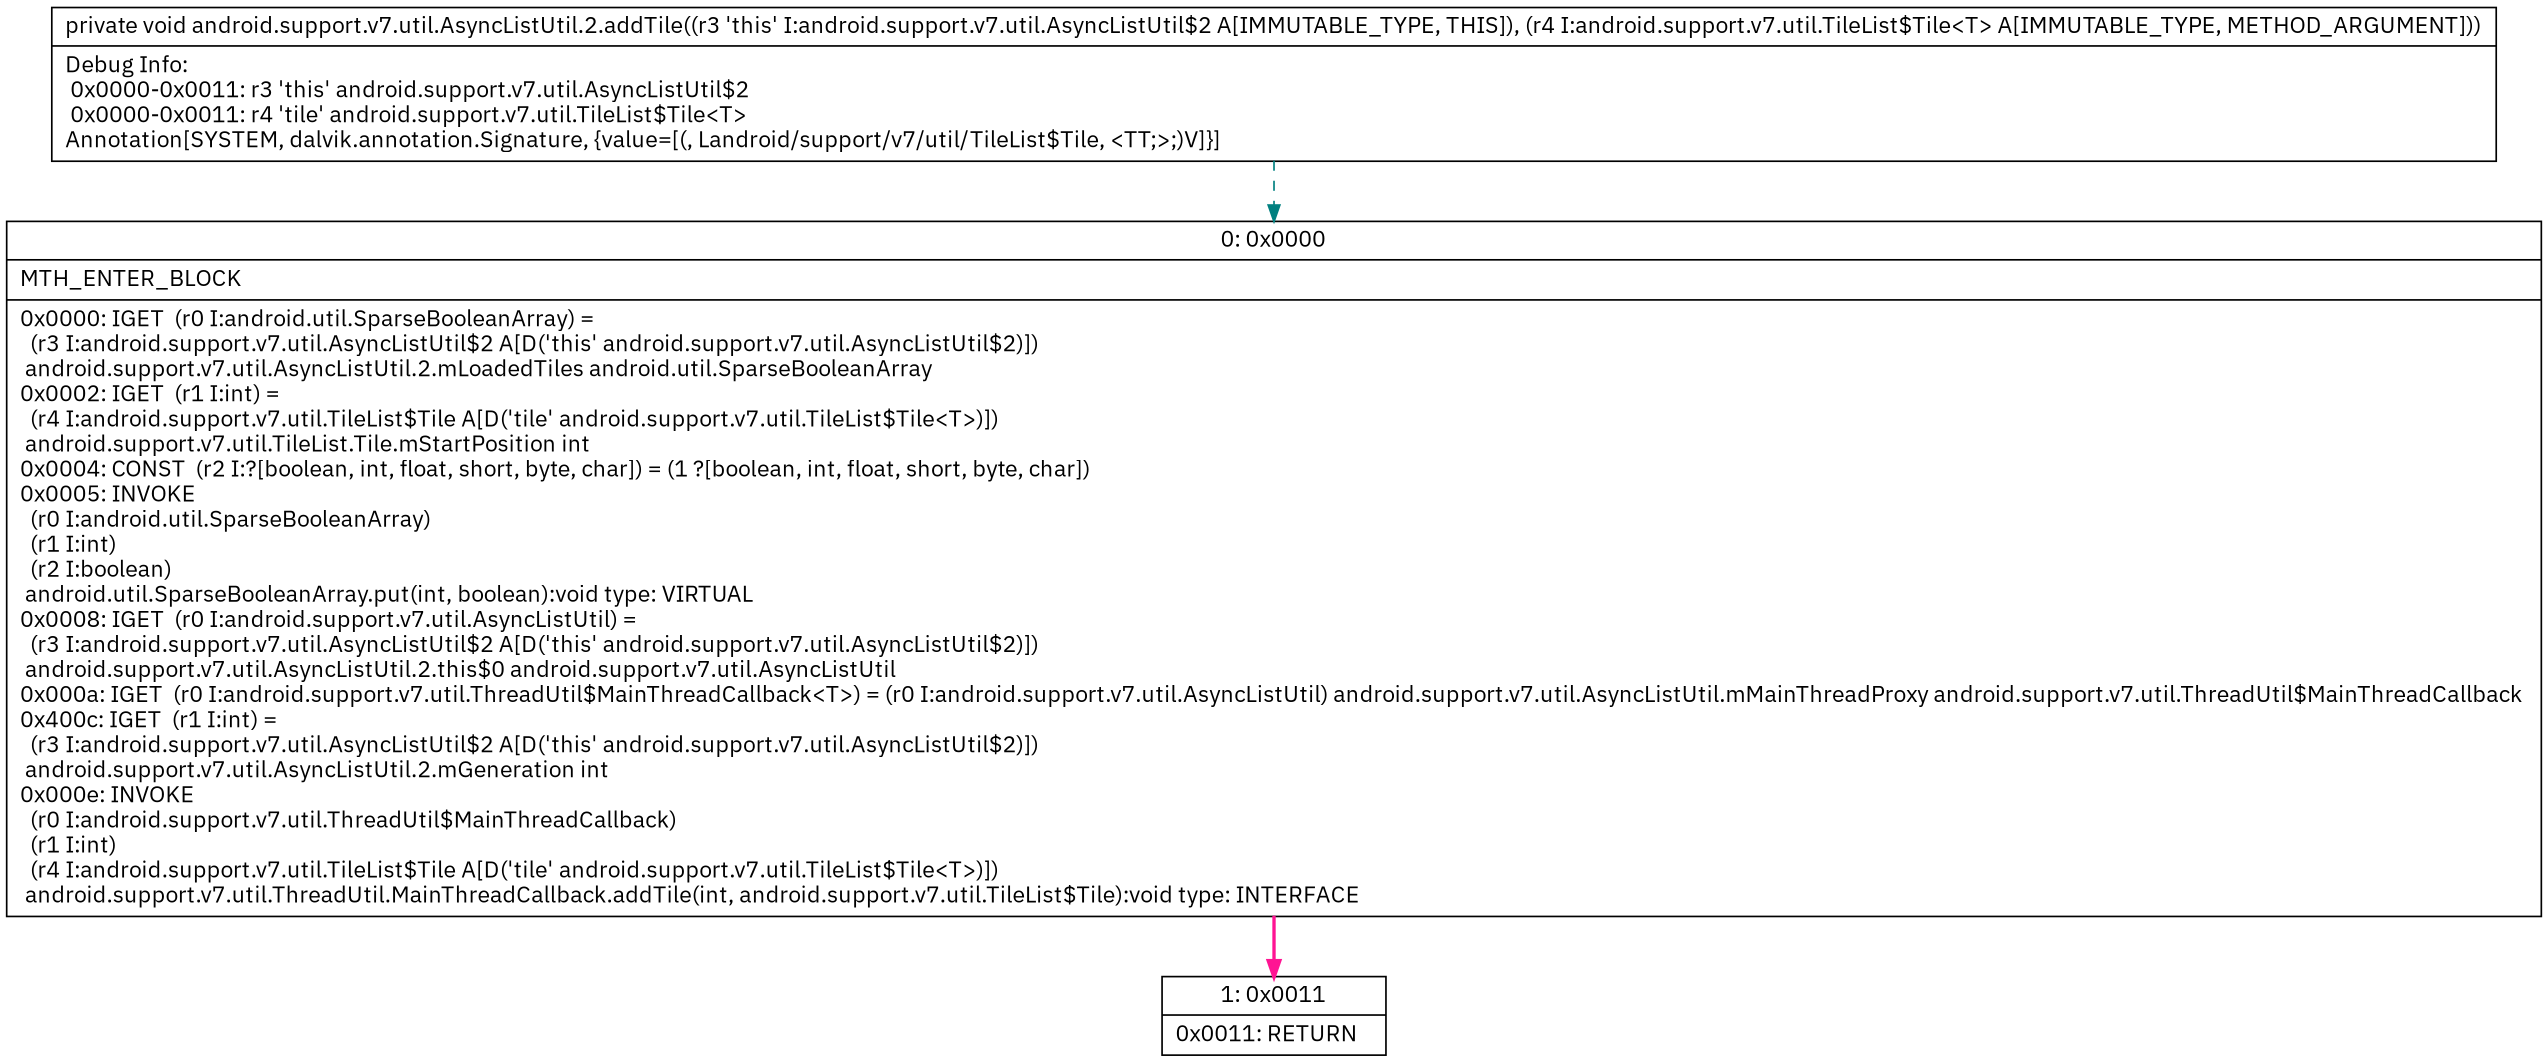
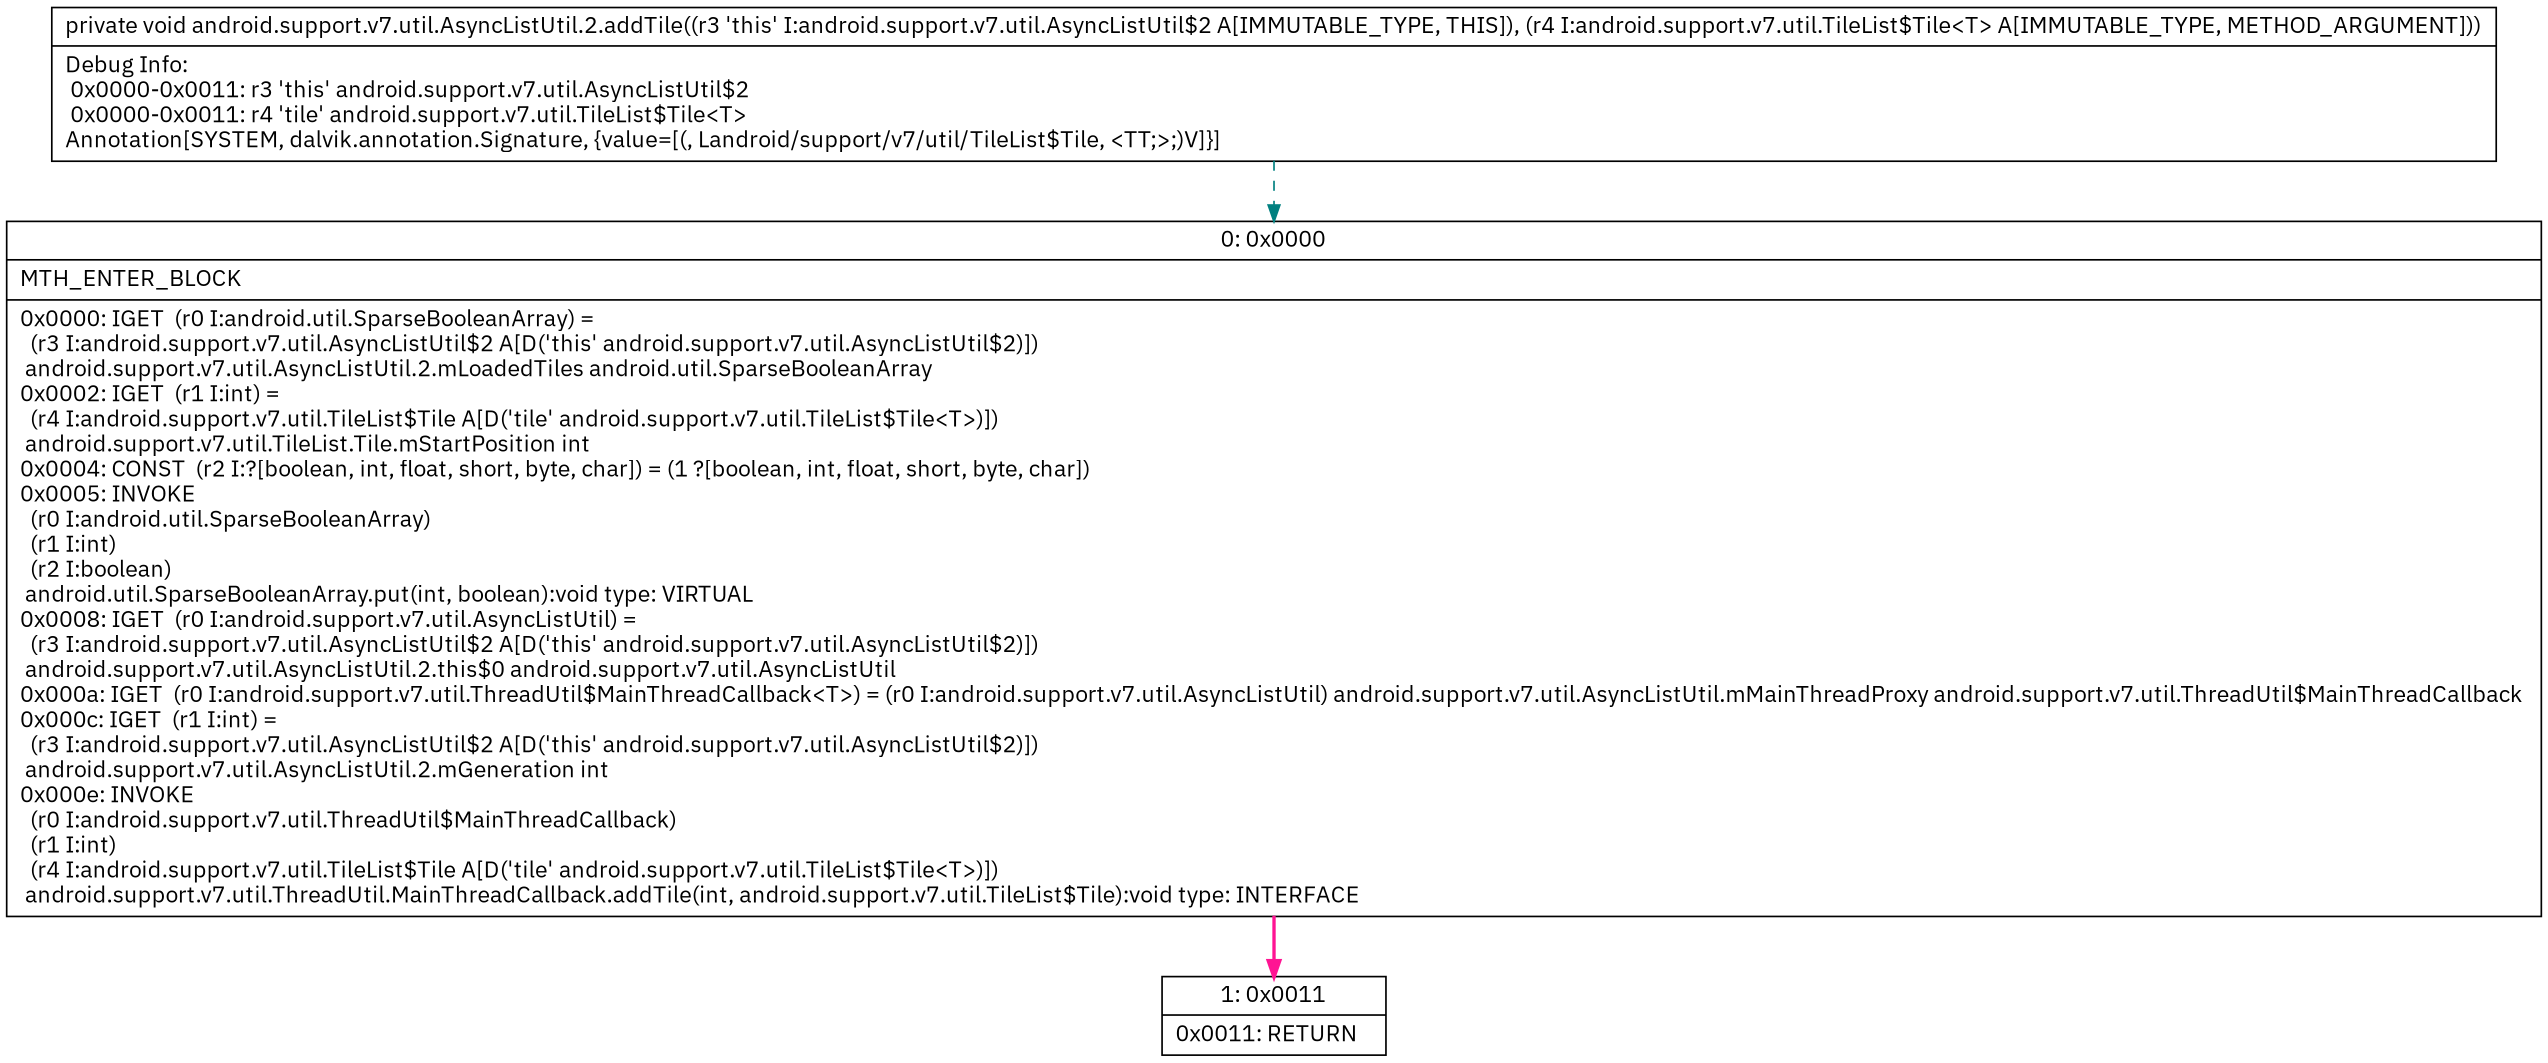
(151, 720) -> (151, 720)
